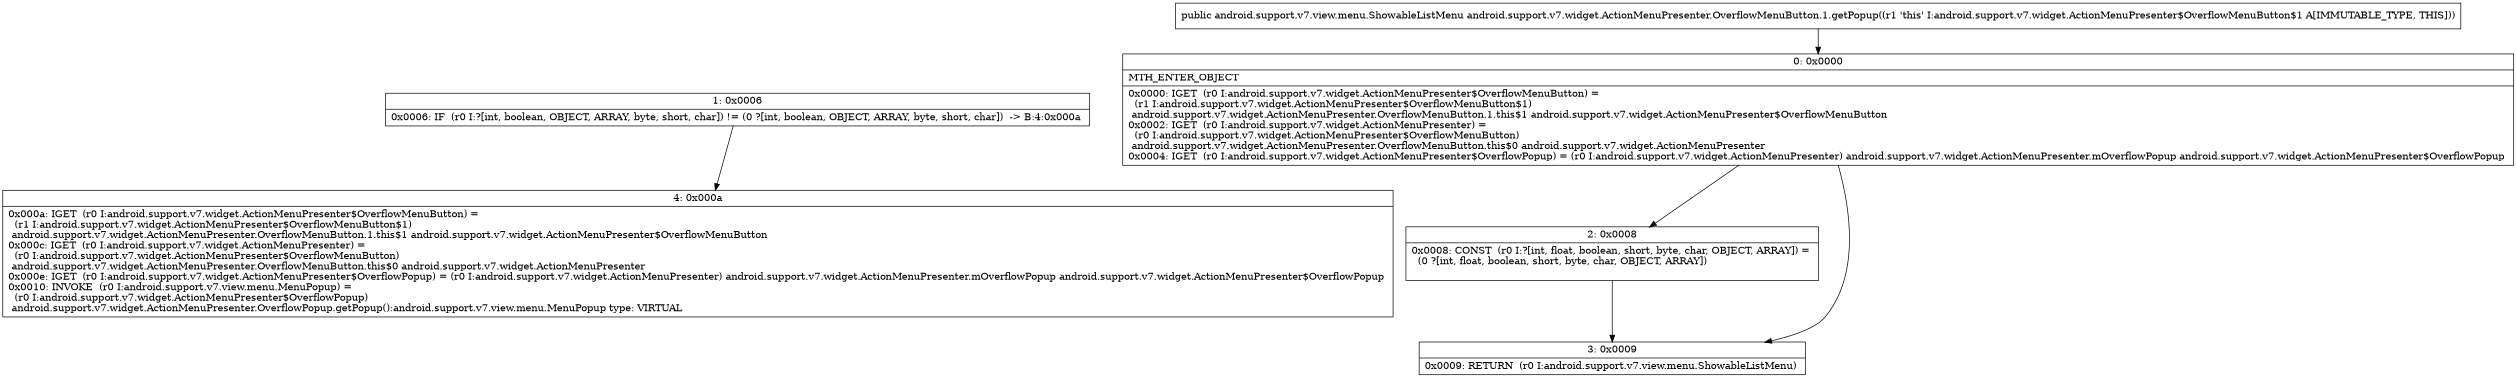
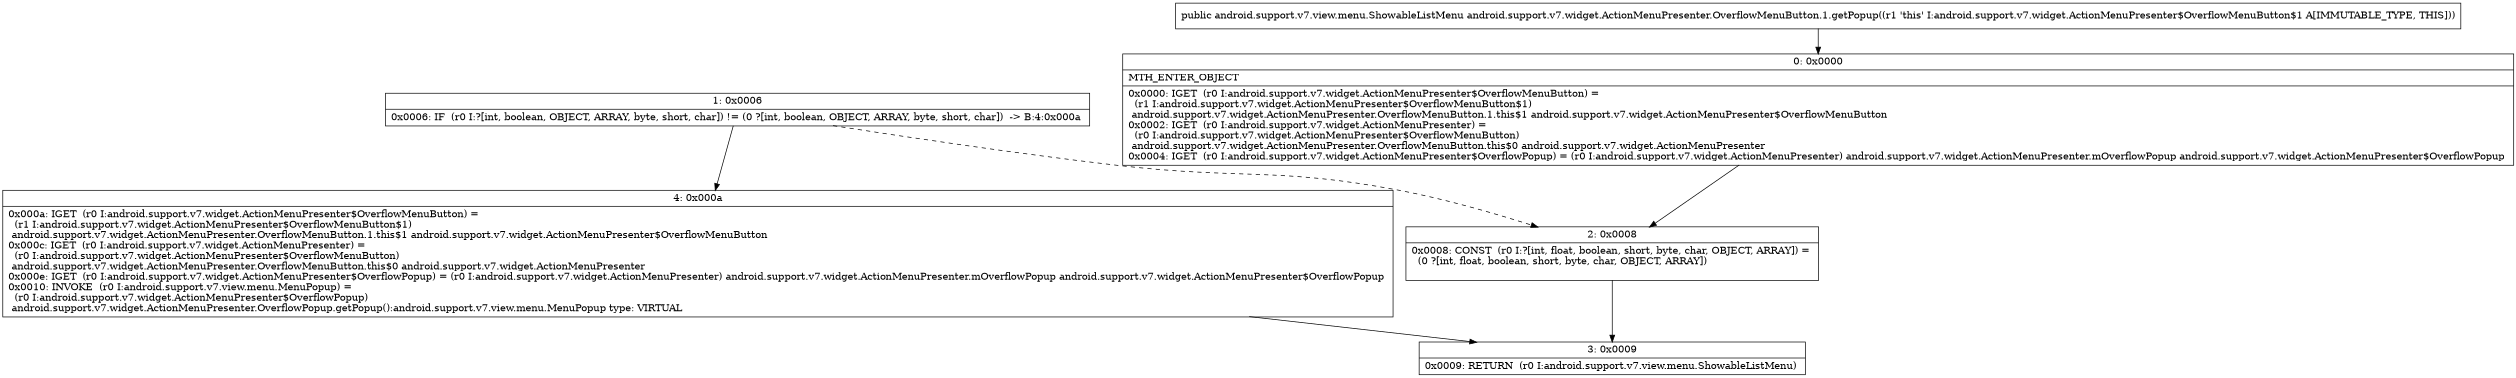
none -> (1183, 171)
(1846, 272) -> (1360, 329)
